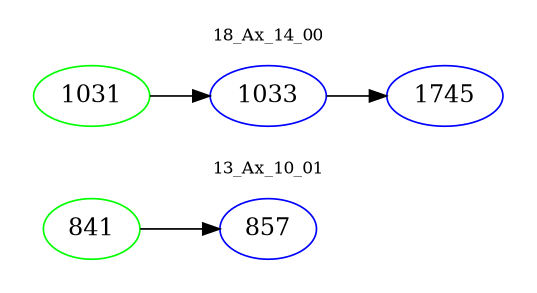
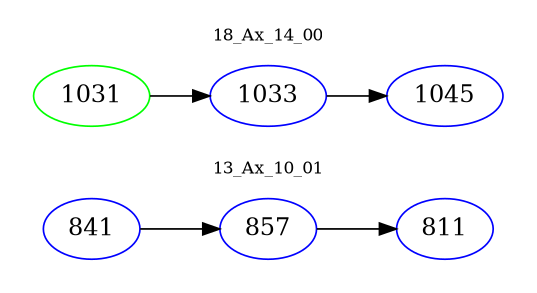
(445, 96) -> (445, 96)
(92, 229) -> (92, 229)
none -> (445, 229)
